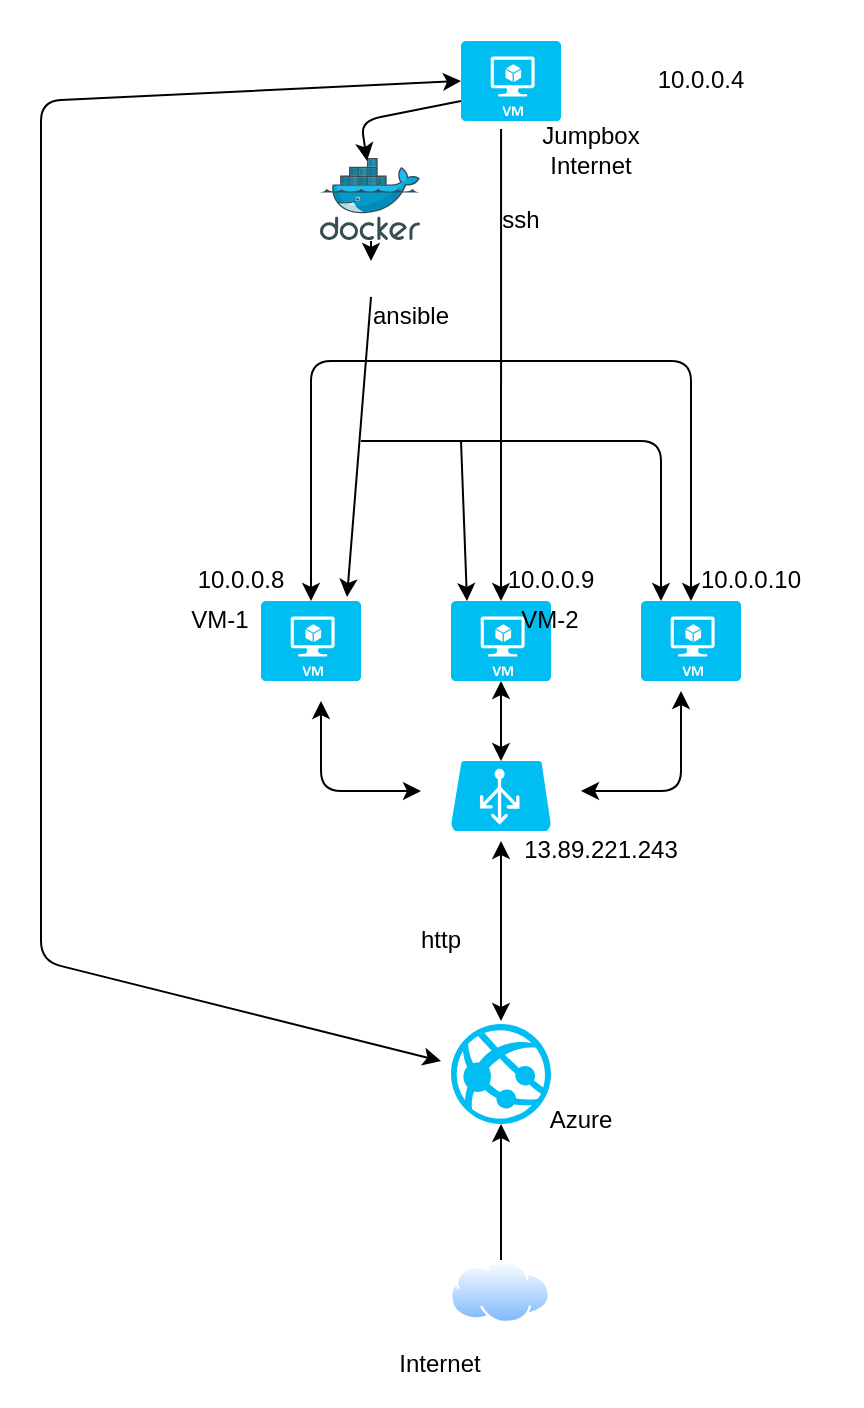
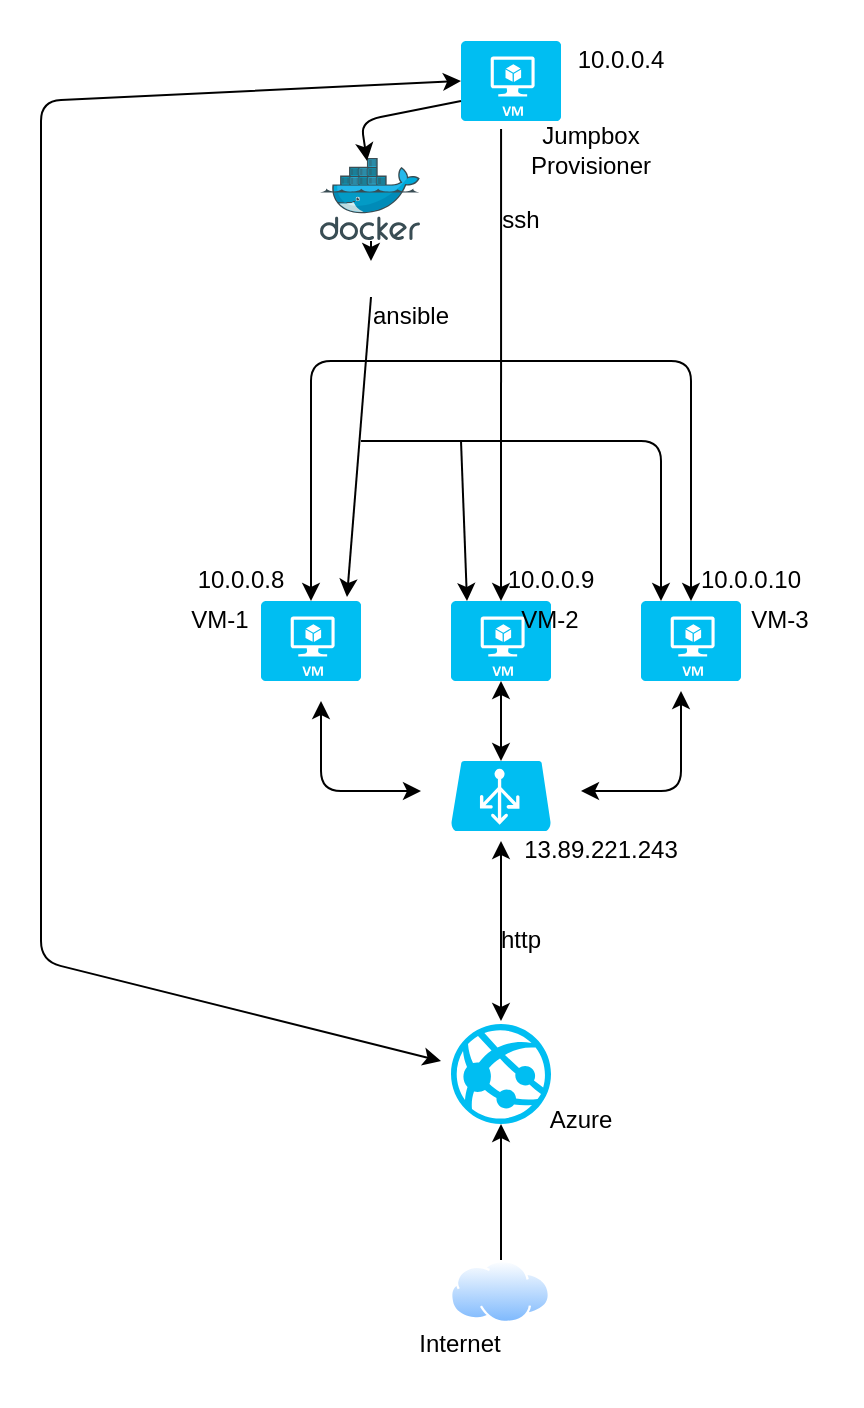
(701, 81) -> (621, 61)
(592, 151) -> (592, 151)
none -> (781, 621)
(441, 941) -> (521, 941)
(441, 1364) -> (461, 1344)
